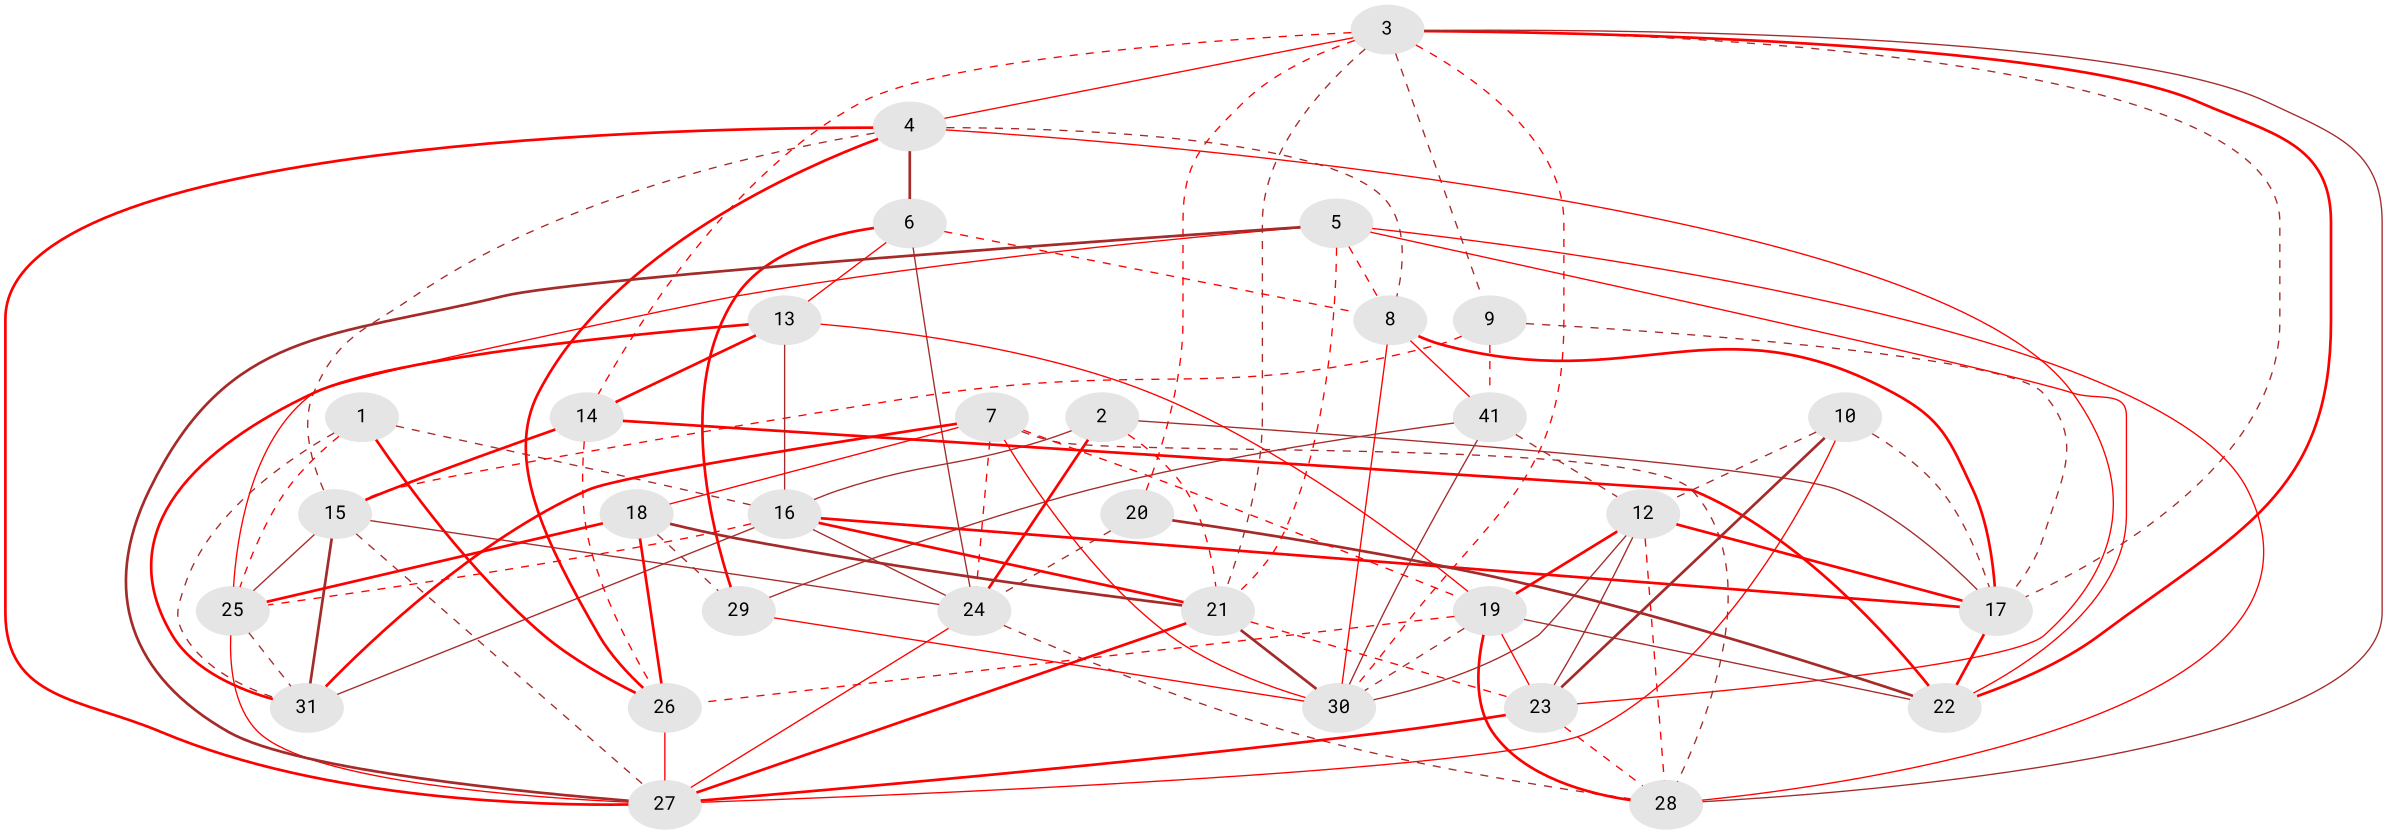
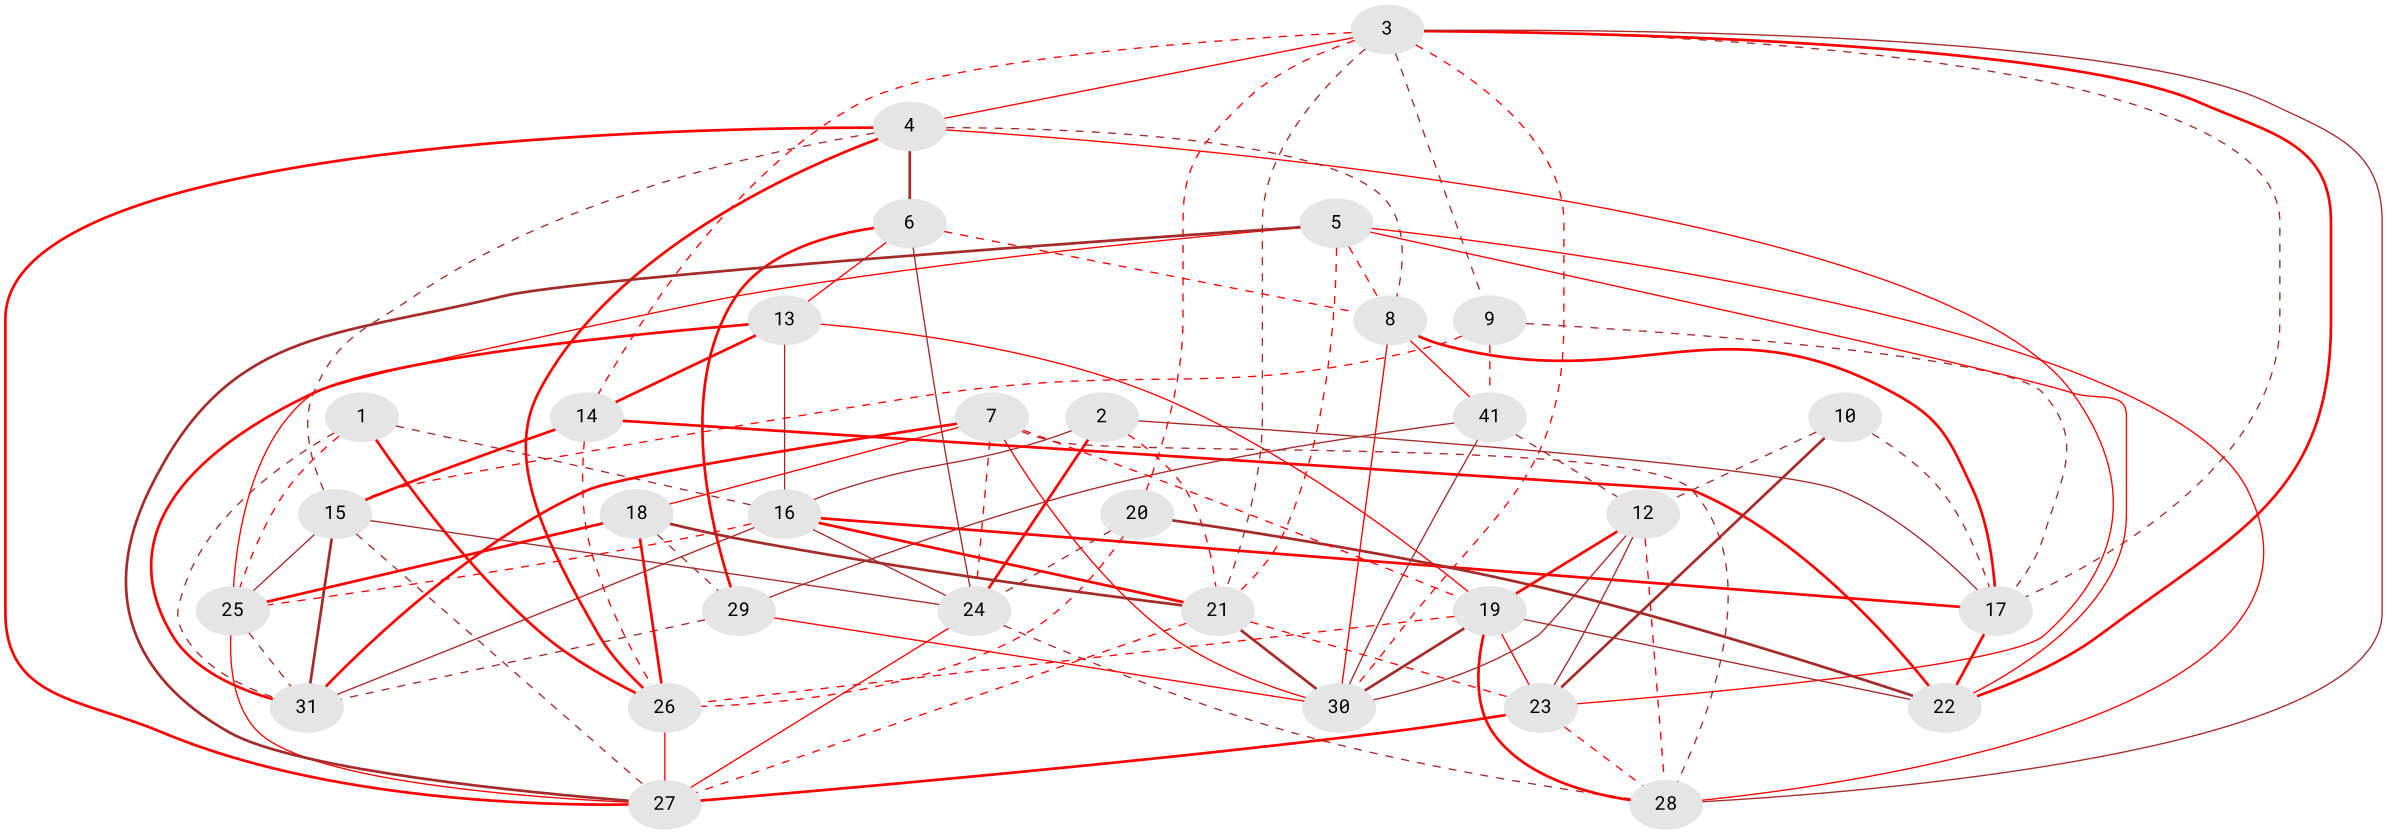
(1827, 564) -> none
none -> (523, 659)
(1415, 659) -> (1415, 659)
none -> (957, 664)
(941, 708) -> (941, 708)
(1340, 768) -> none
